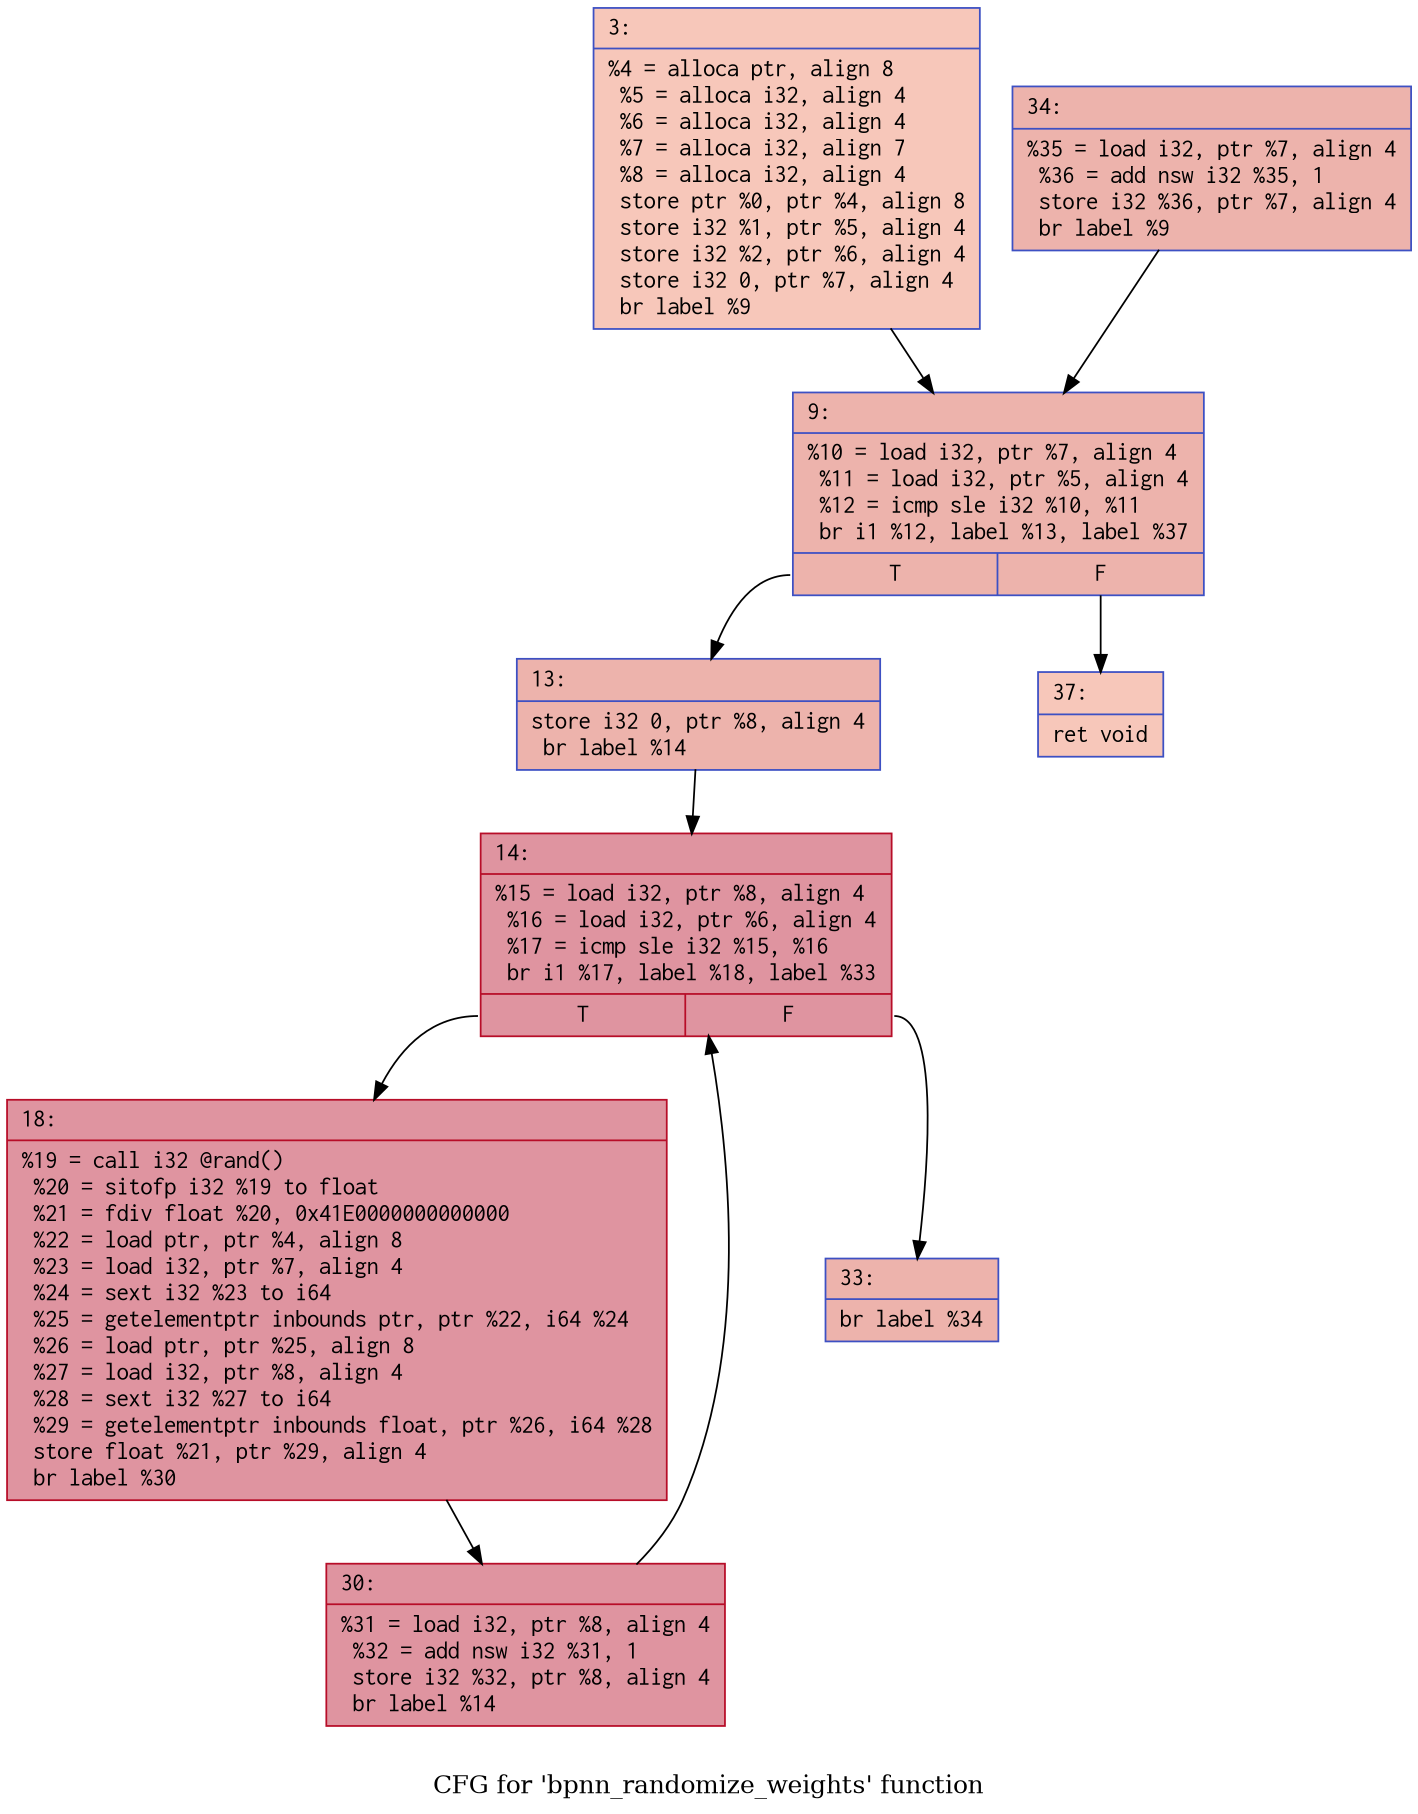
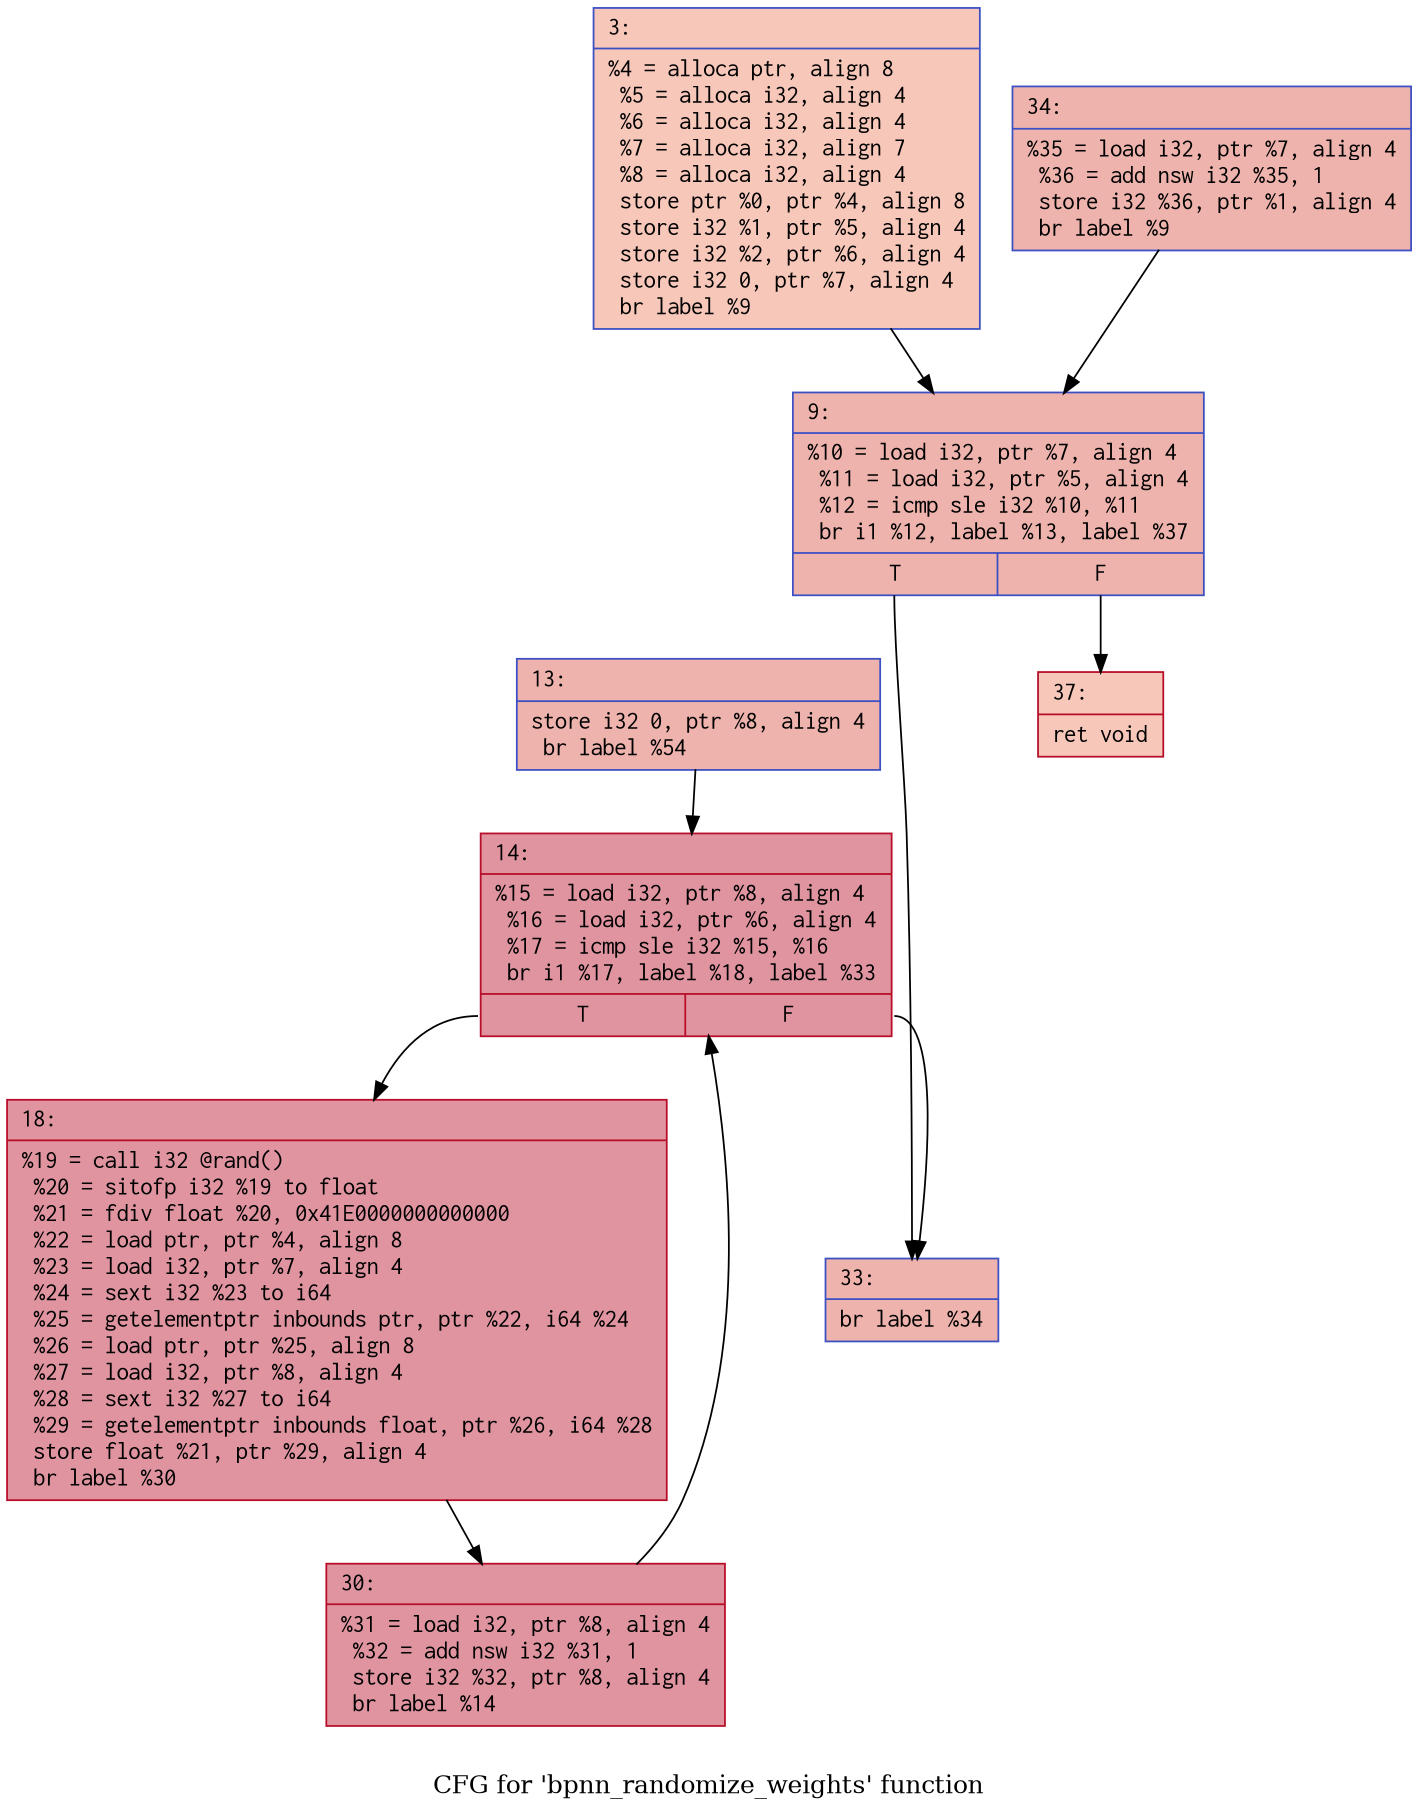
(1212, 202) -> (1212, 202)
(744, 597) -> (909, 918)
(1101, 714) -> (1101, 714)
(609, 748) -> (609, 748)
